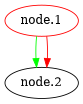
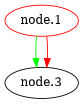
(42, 83) -> (42, 83)
